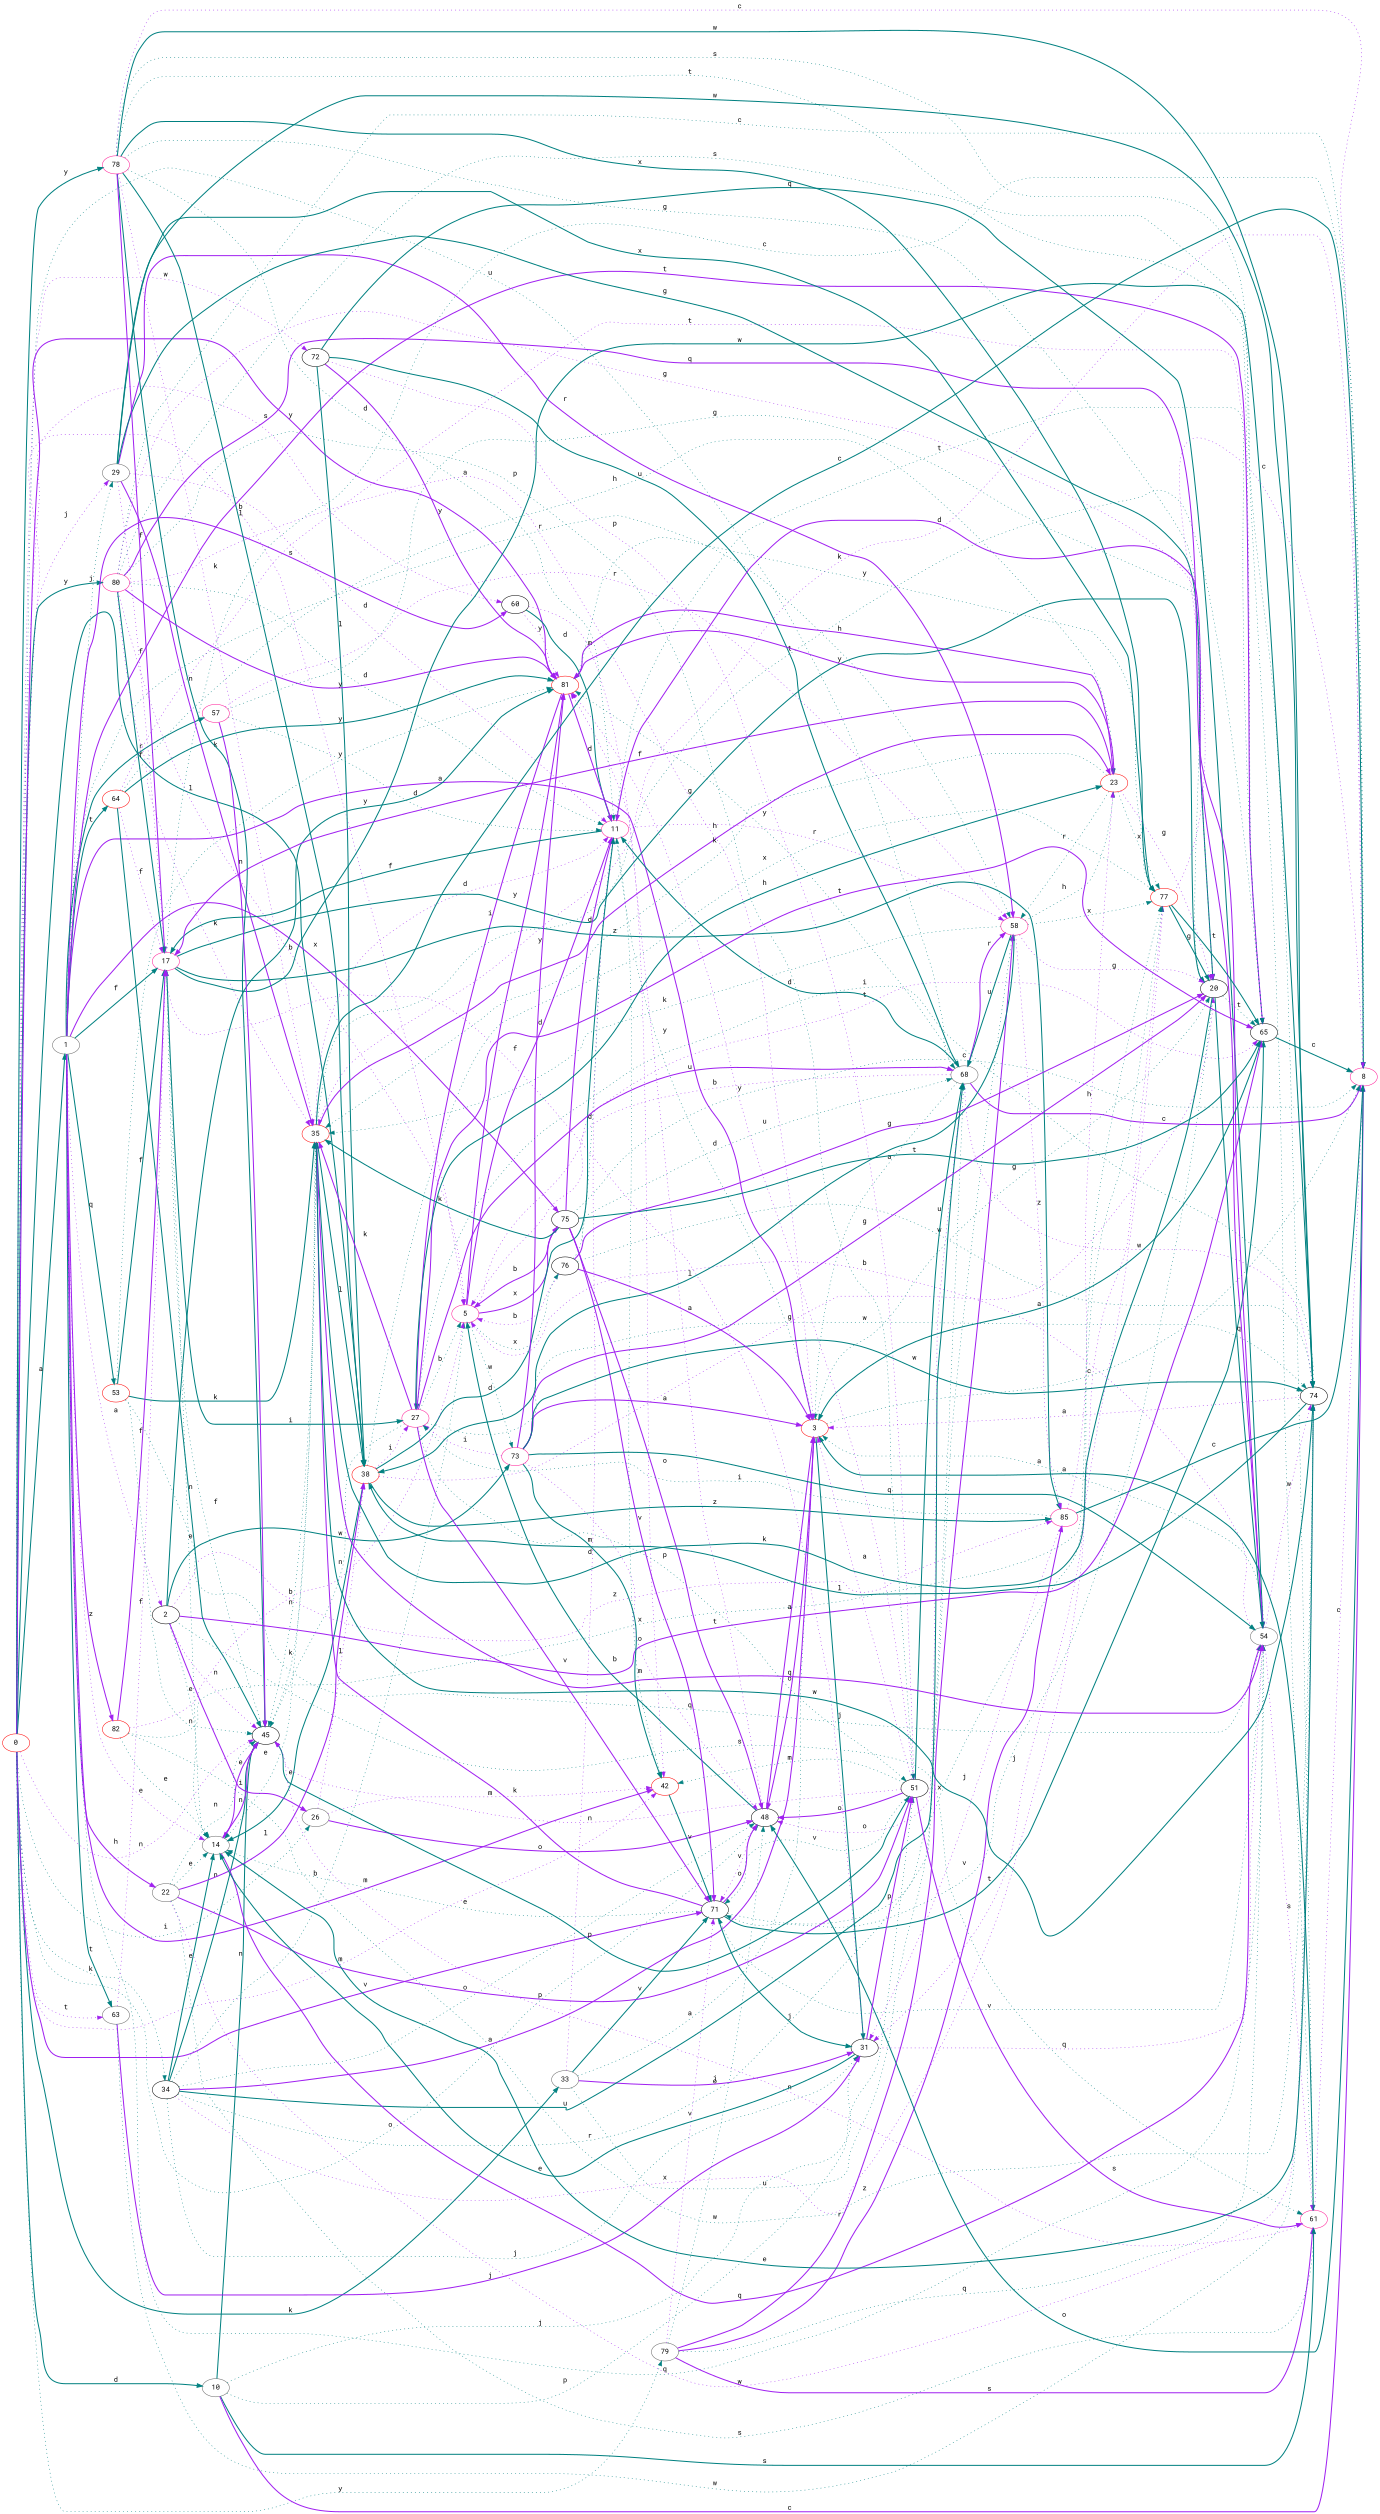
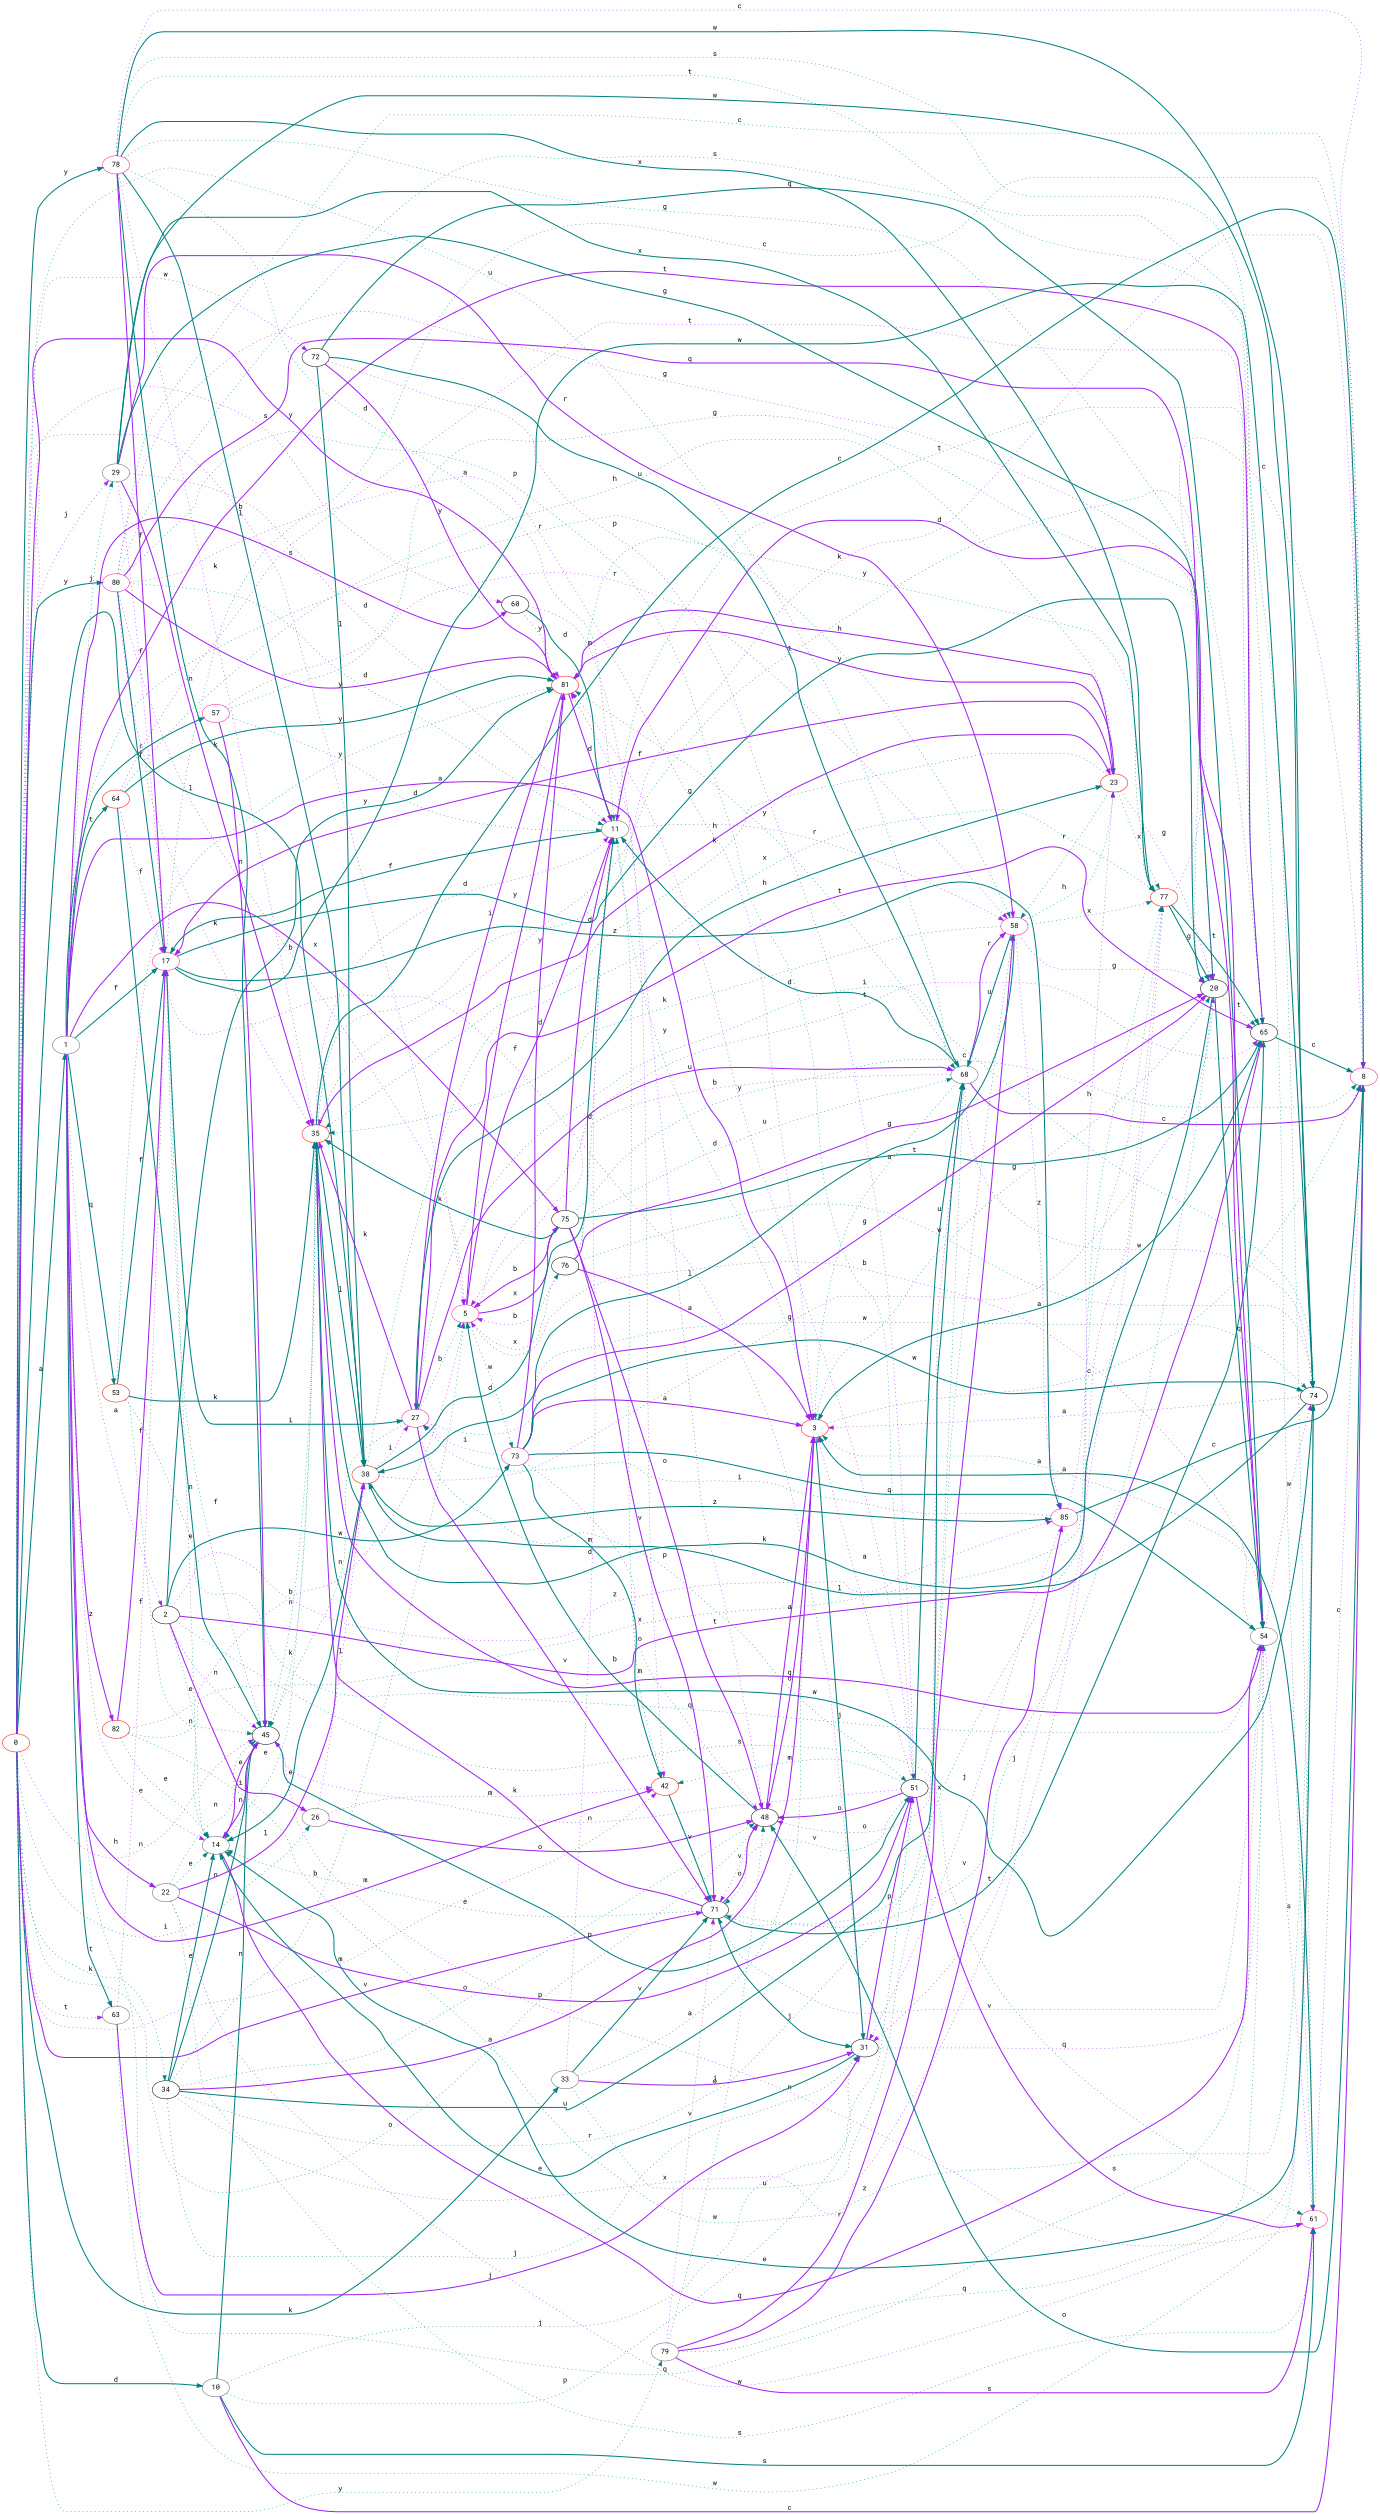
(615, 829) -> (615, 829)
